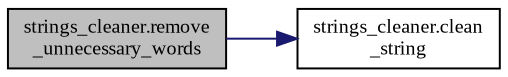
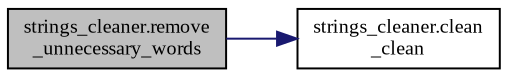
(399, 39) -> (399, 39)
